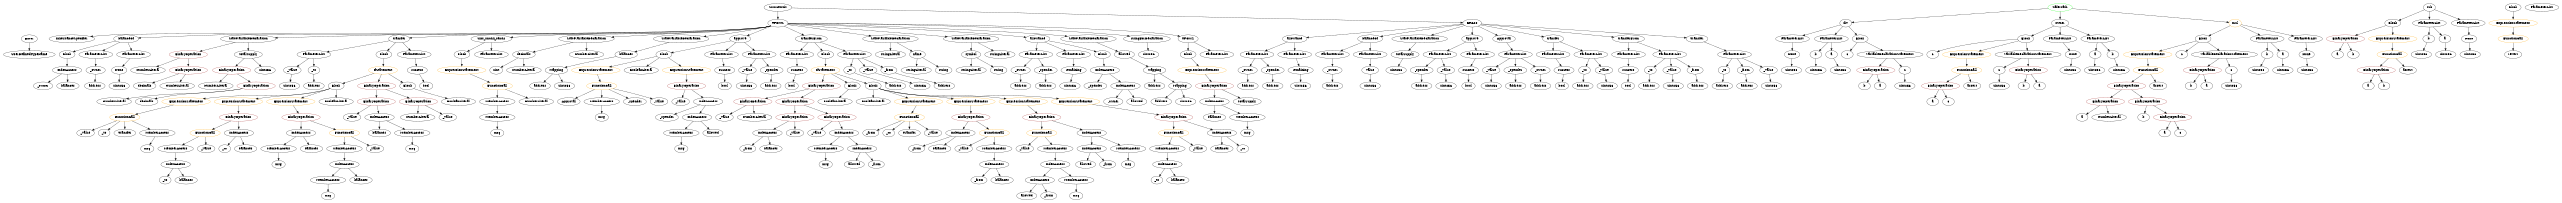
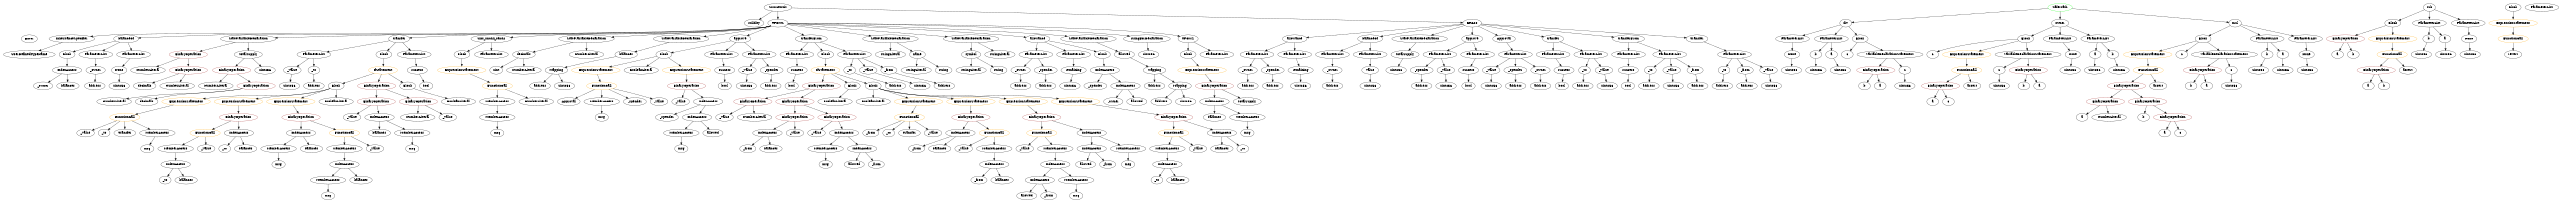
none -> (754, 23)
(2235, 23) -> (2235, 23)
(29, 46) -> (52, 46)
